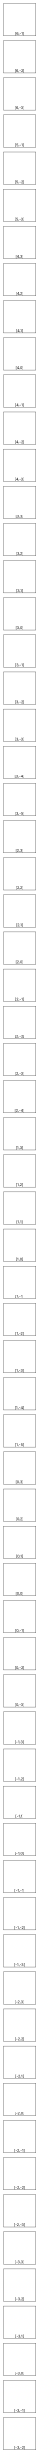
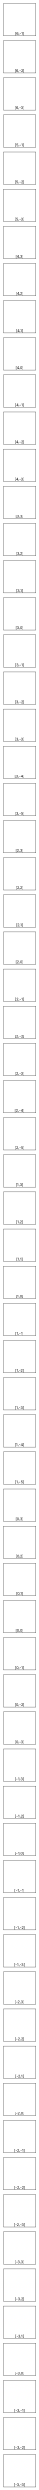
none -> (20, 1134)
(20, 1802) -> none
none -> (20, 2471)
